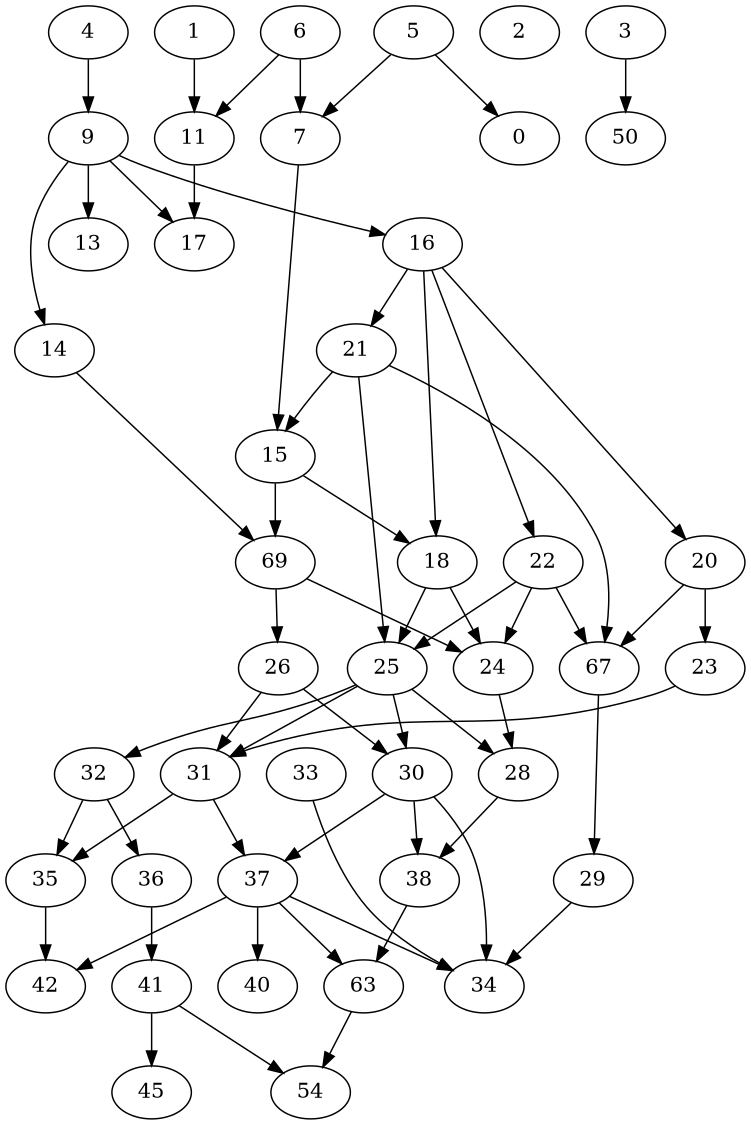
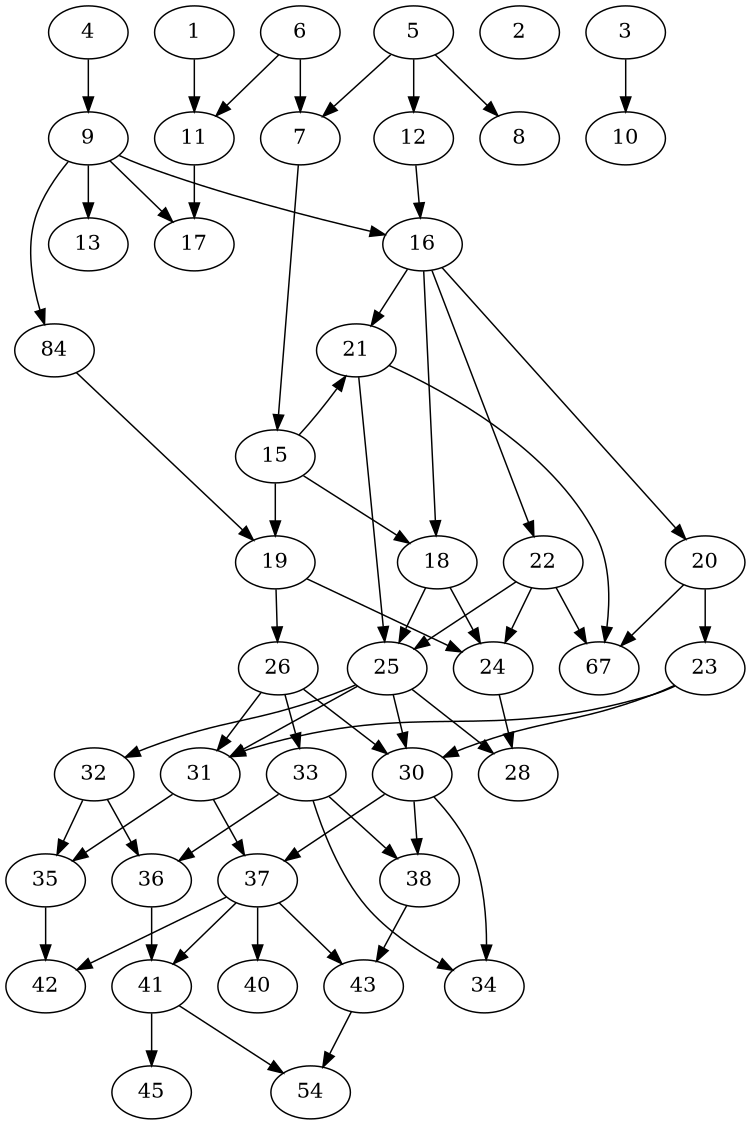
none -> (414, 138)
(520, 138) -> (520, 138)
(626, 138) -> (626, 138)
(54, 350) -> (54, 350)
(313, 395) -> (319, 412)
(275, 562) -> (275, 562)
none -> (290, 714)
none -> (533, 727)
none -> (237, 822)
(474, 822) -> (359, 824)
(593, 880) -> none
(364, 930) -> (210, 928)
(364, 986) -> (364, 986)
